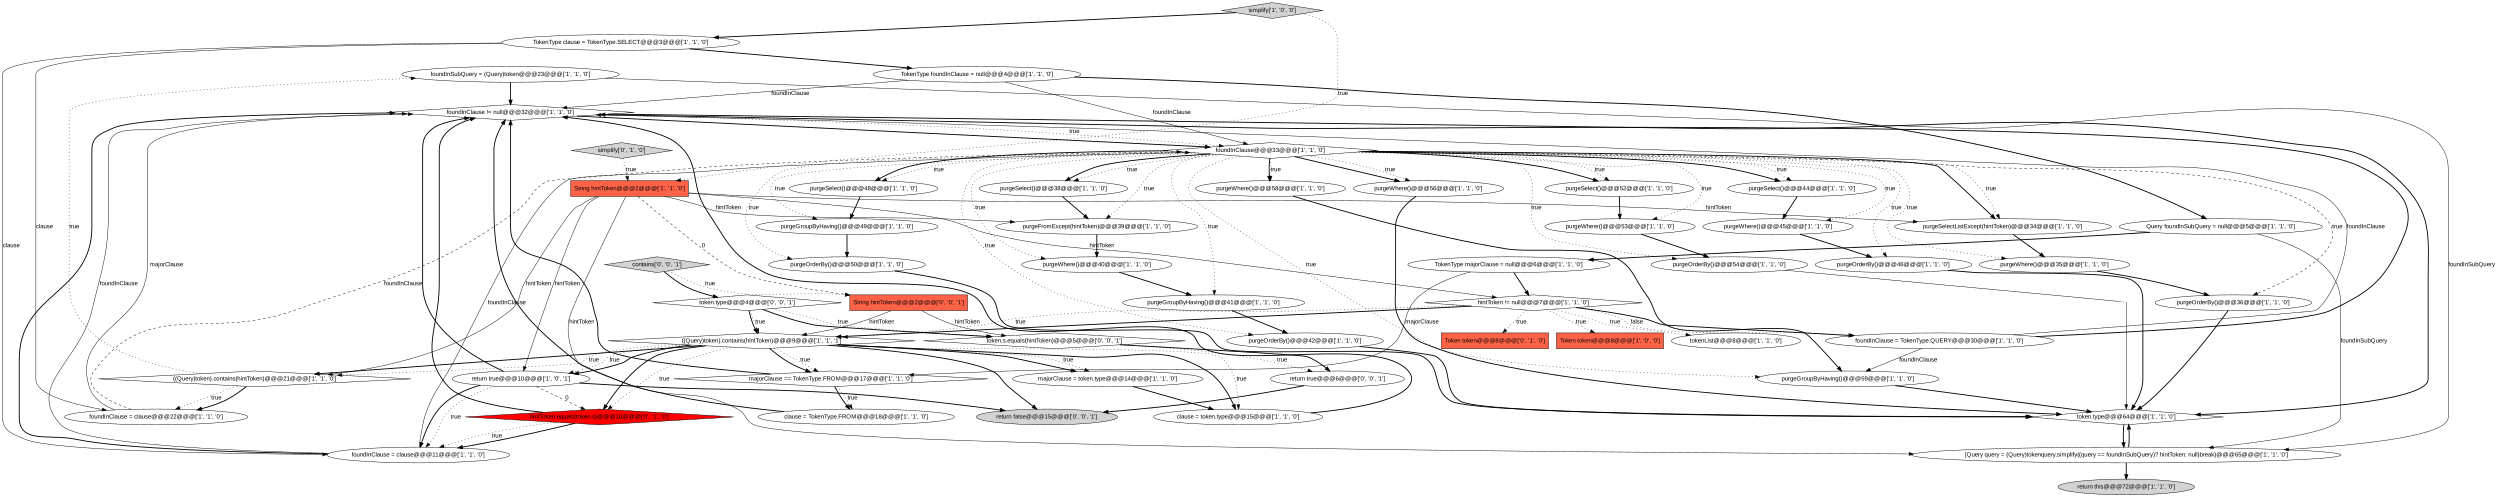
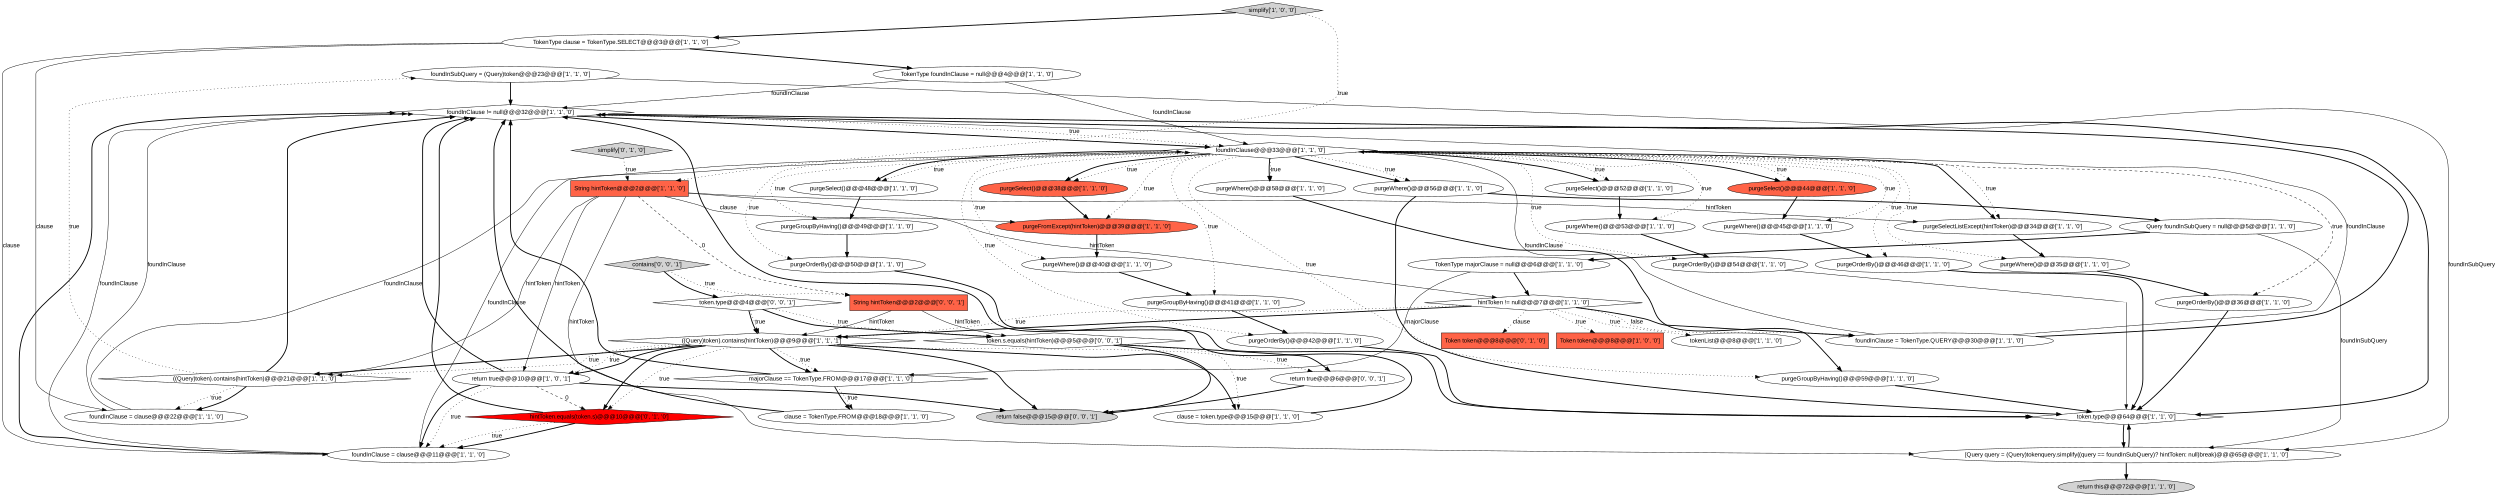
(1645, 104) -> (1822, 200)
none -> (287, 180)
(549, 181) -> (549, 181)
(1054, 189) -> (1054, 189)
(1802, 189) -> (1802, 189)
(728, 208) -> (728, 208)
(1097, 227) -> (1097, 227)
(167, 265) -> (167, 265)
(1522, 322) -> (1522, 322)
(1896, 359) -> (1581, 255)
(1108, 379) -> none
none -> (1210, 379)
